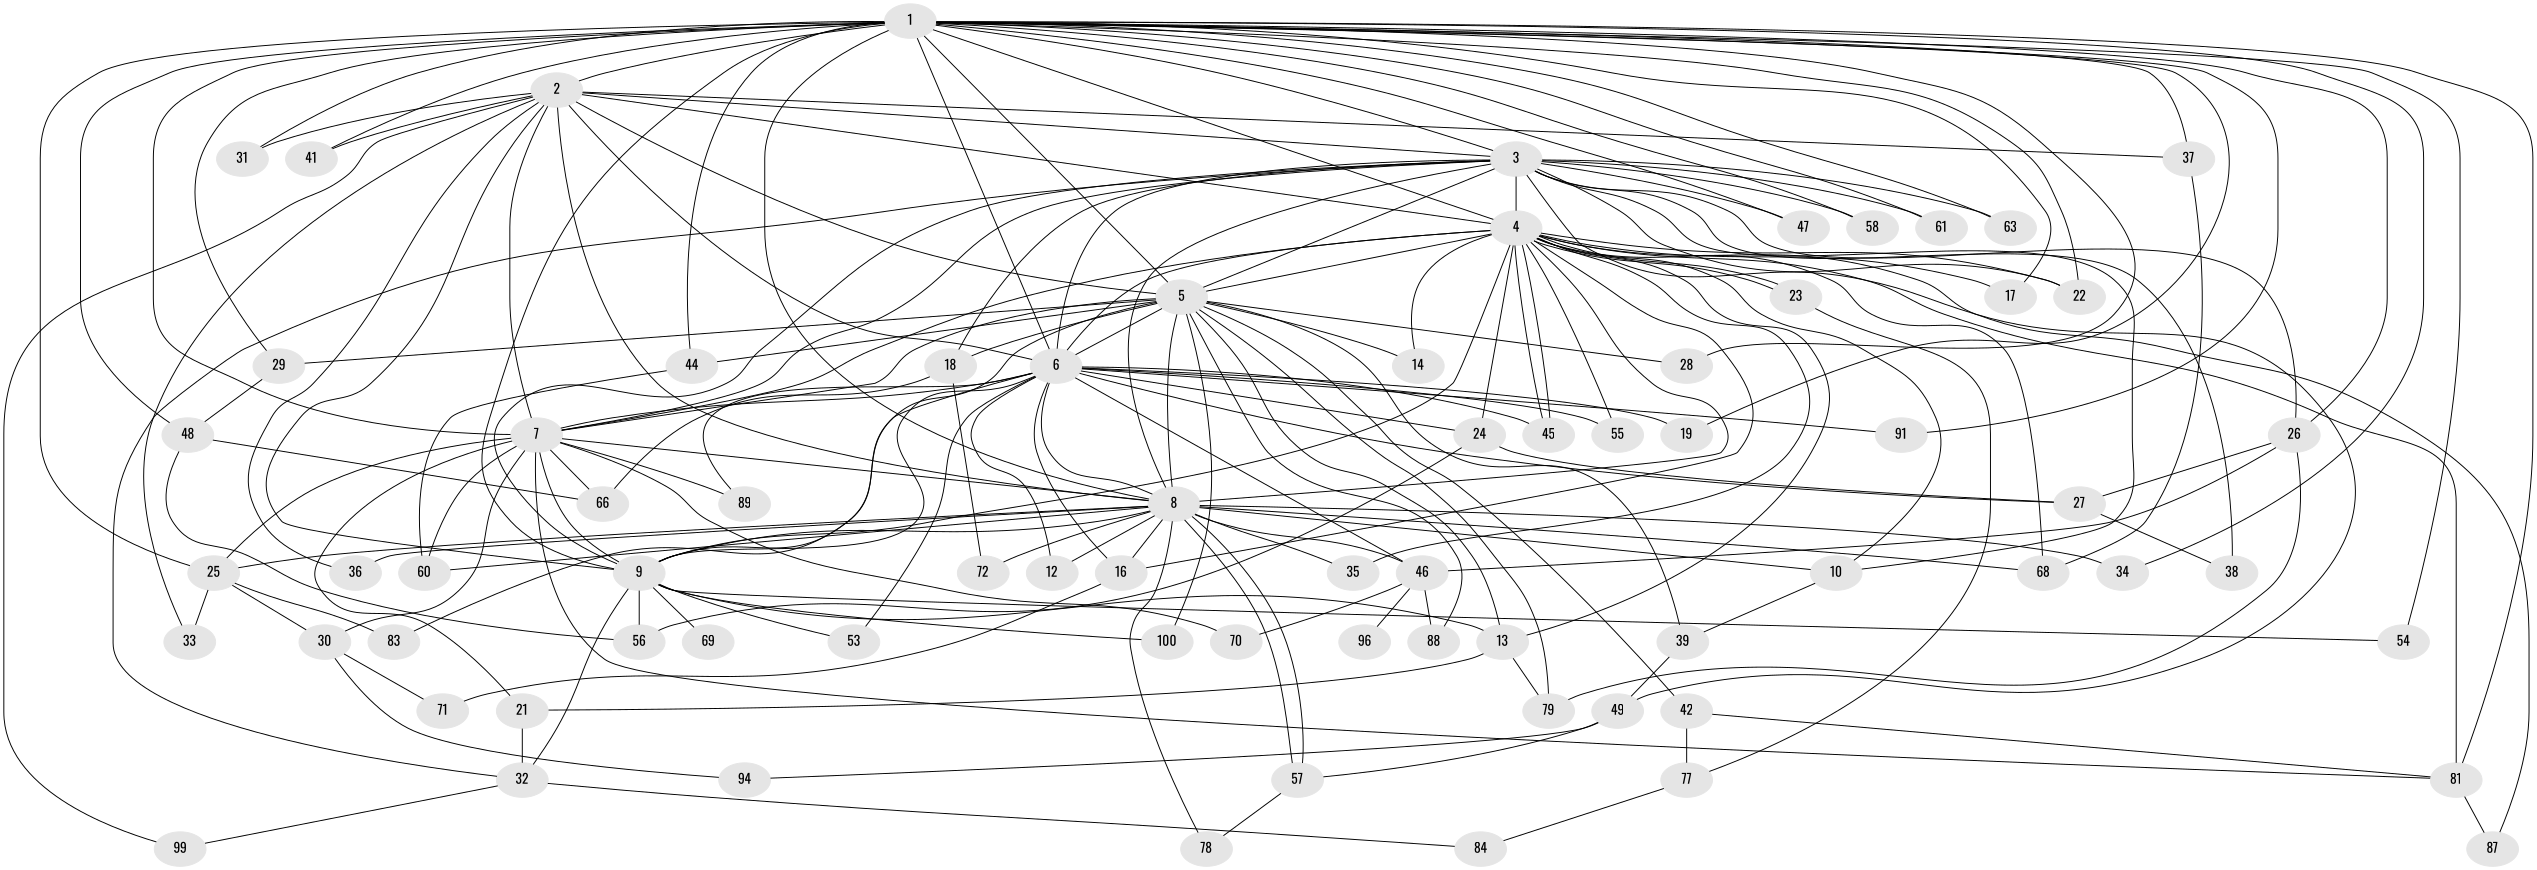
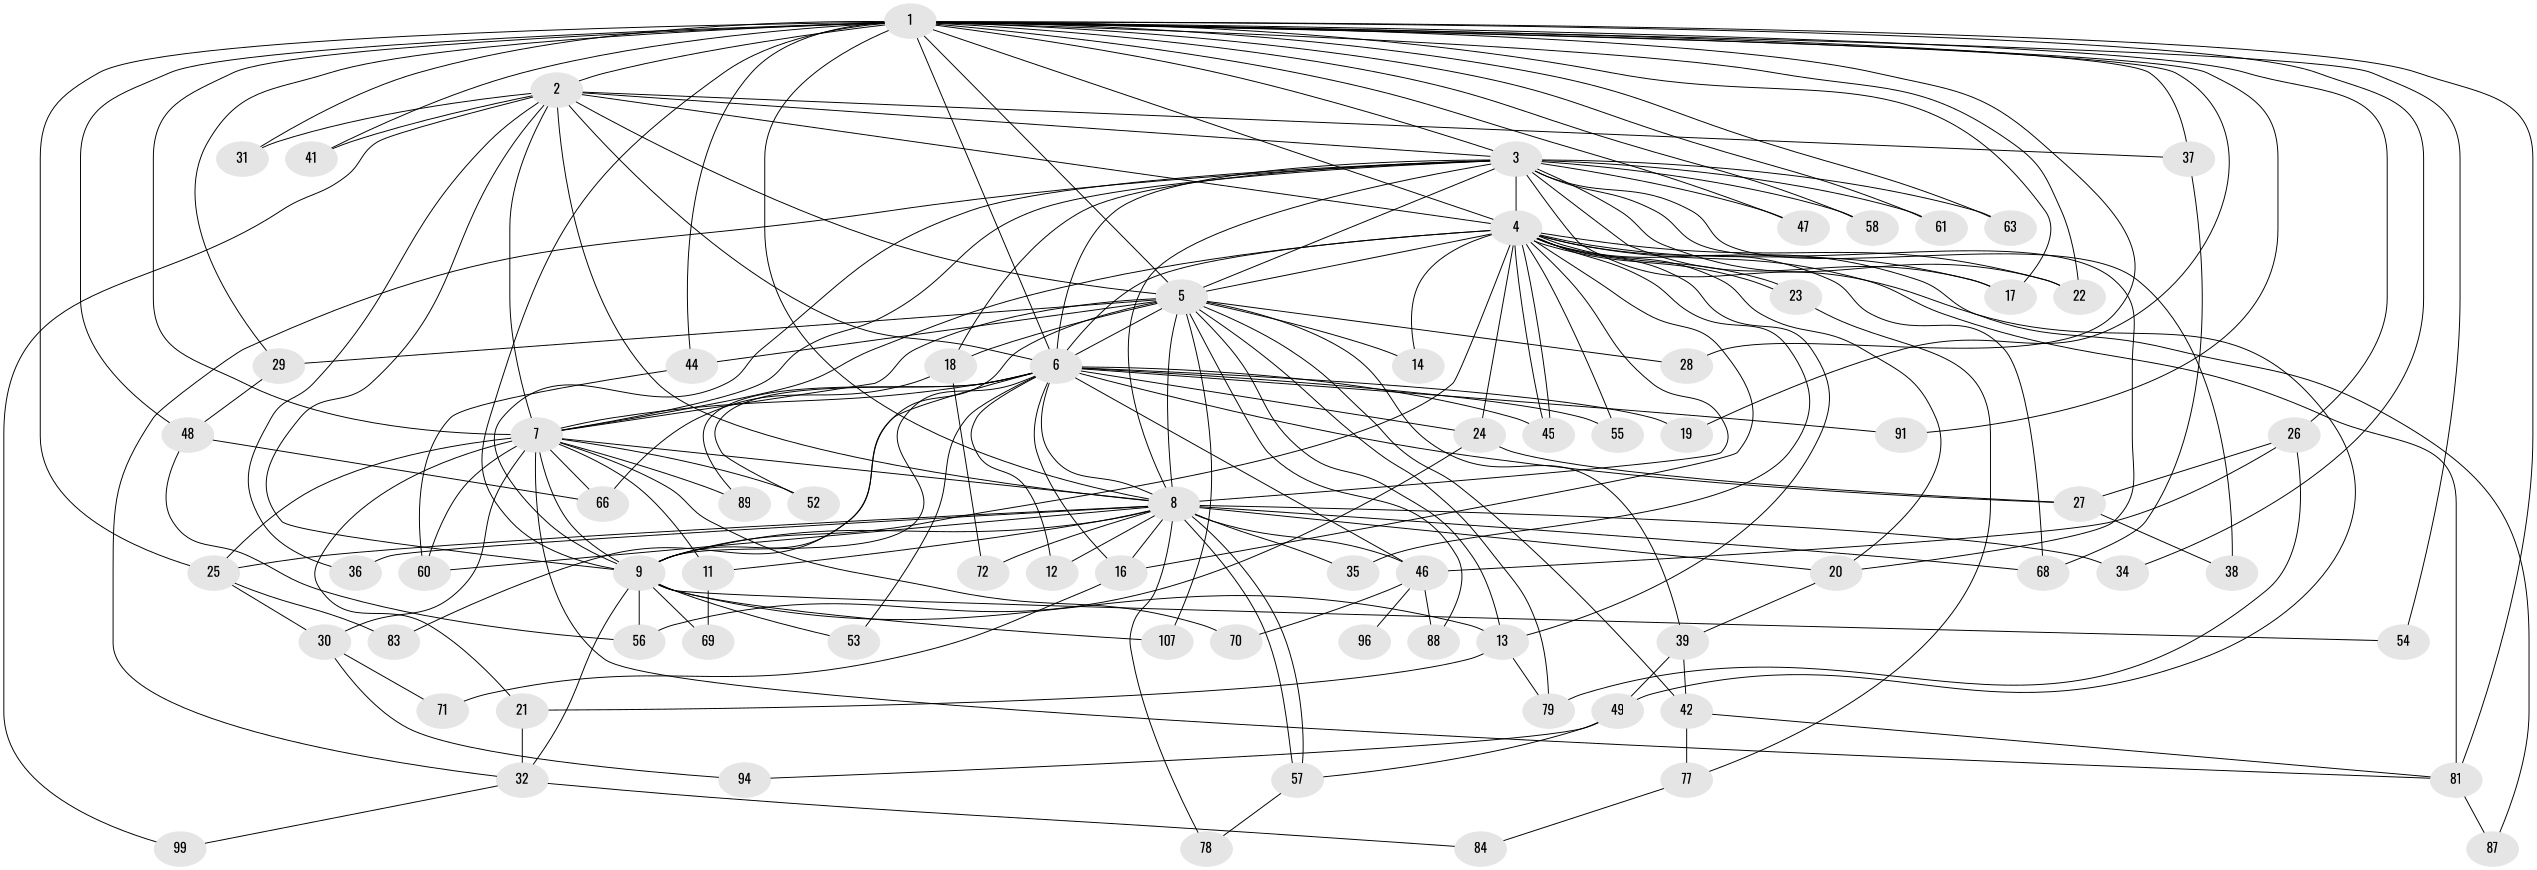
(2096, 249) -> (1749, 270)
none -> (814, 504)
none -> (708, 573)
(1836, 573) -> (1836, 573)
(190, 642) -> none
(1167, 642) -> (1167, 642)
none -> (1685, 678)
